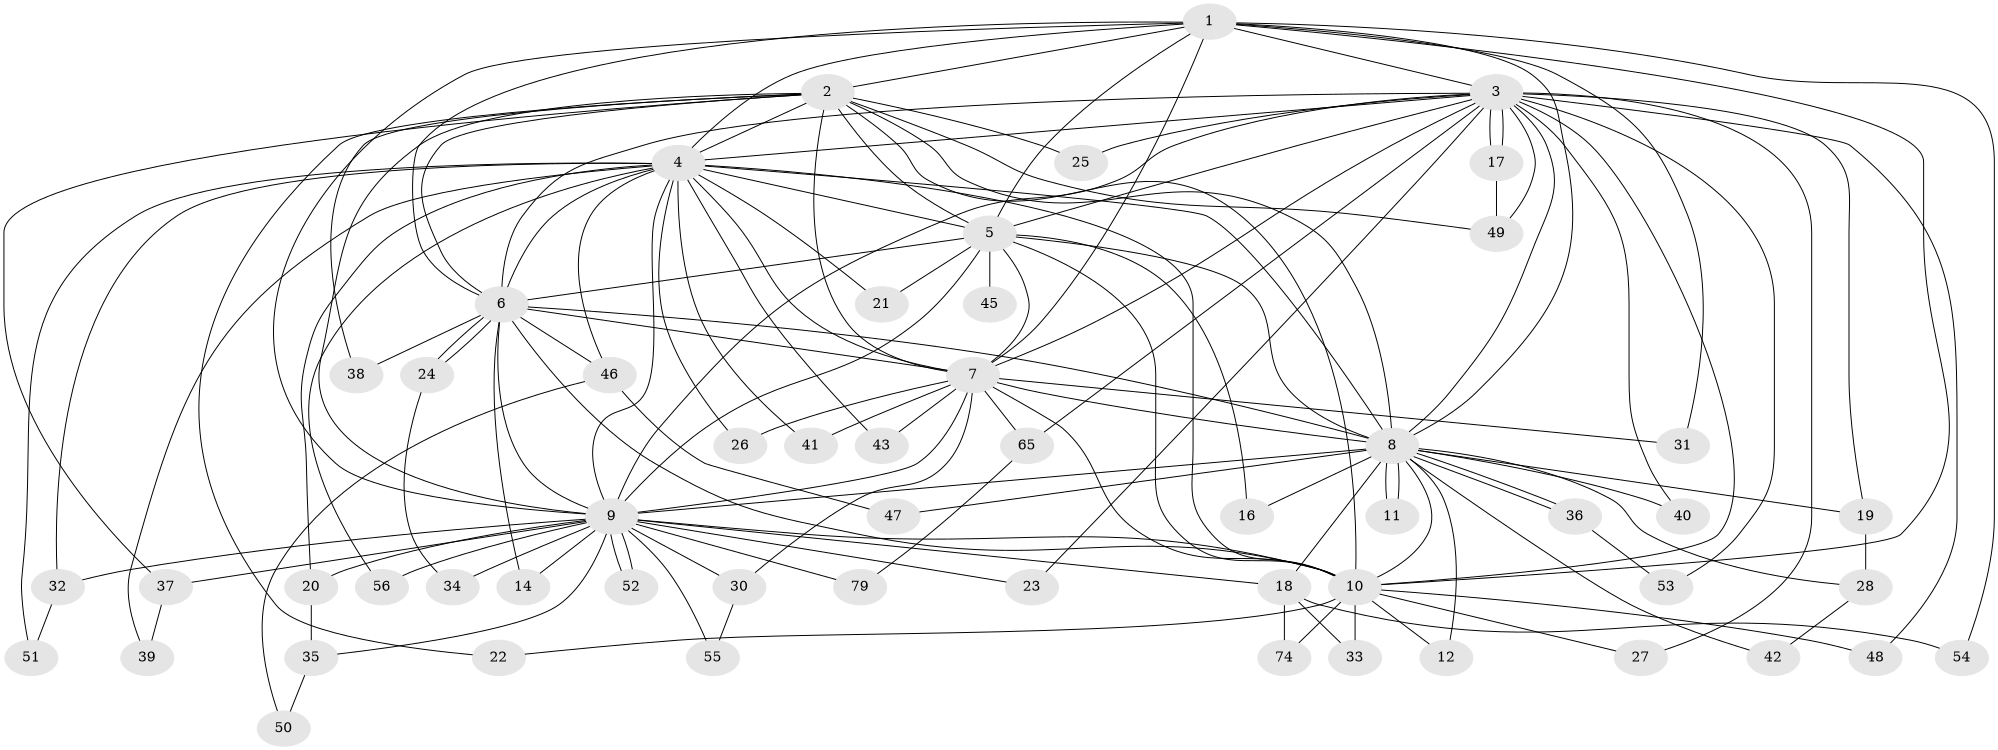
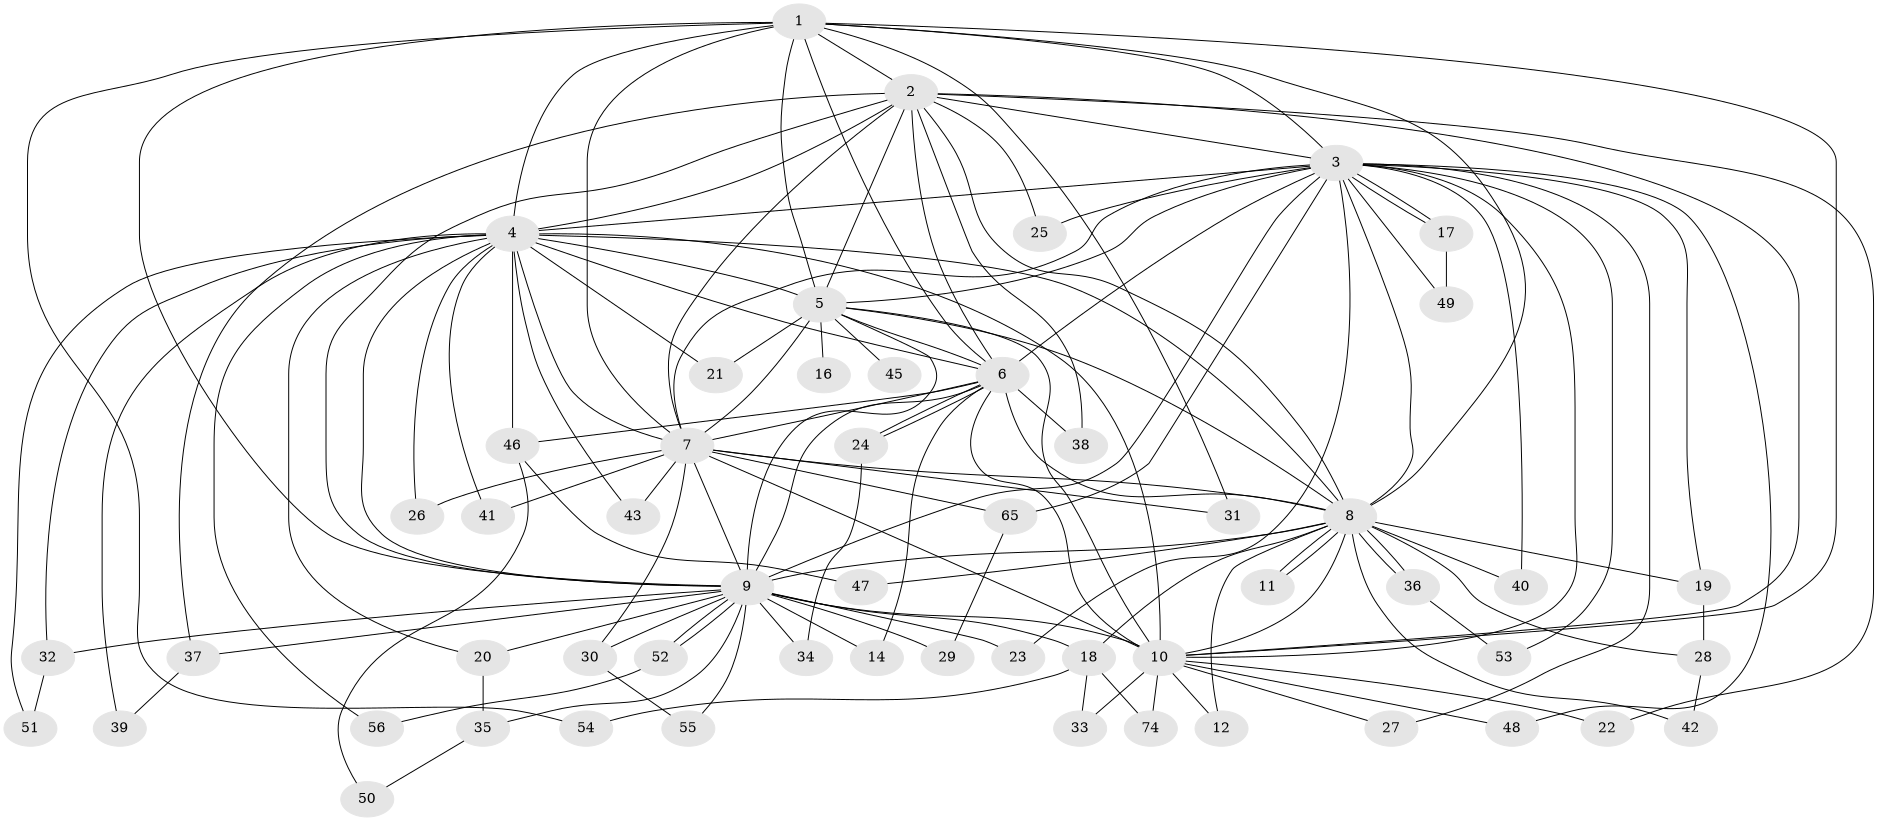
(1184, 205) -> (1124, 128)
(1320, 481) -> none
(494, 546) -> (522, 698)
(860, 587) -> (948, 658)
